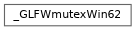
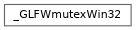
(68, 15) -> (68, 15)
